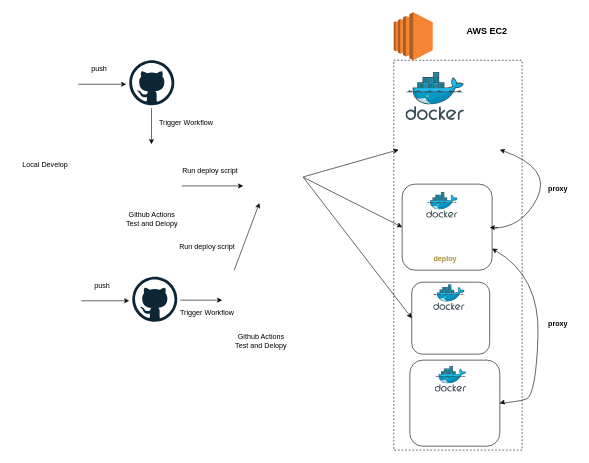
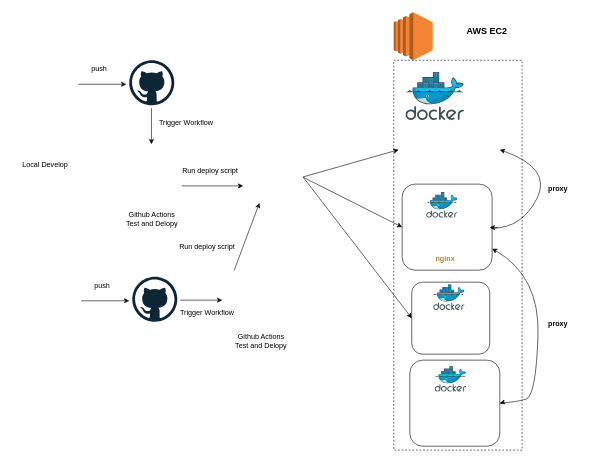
(446, 260) -> (446, 260)
